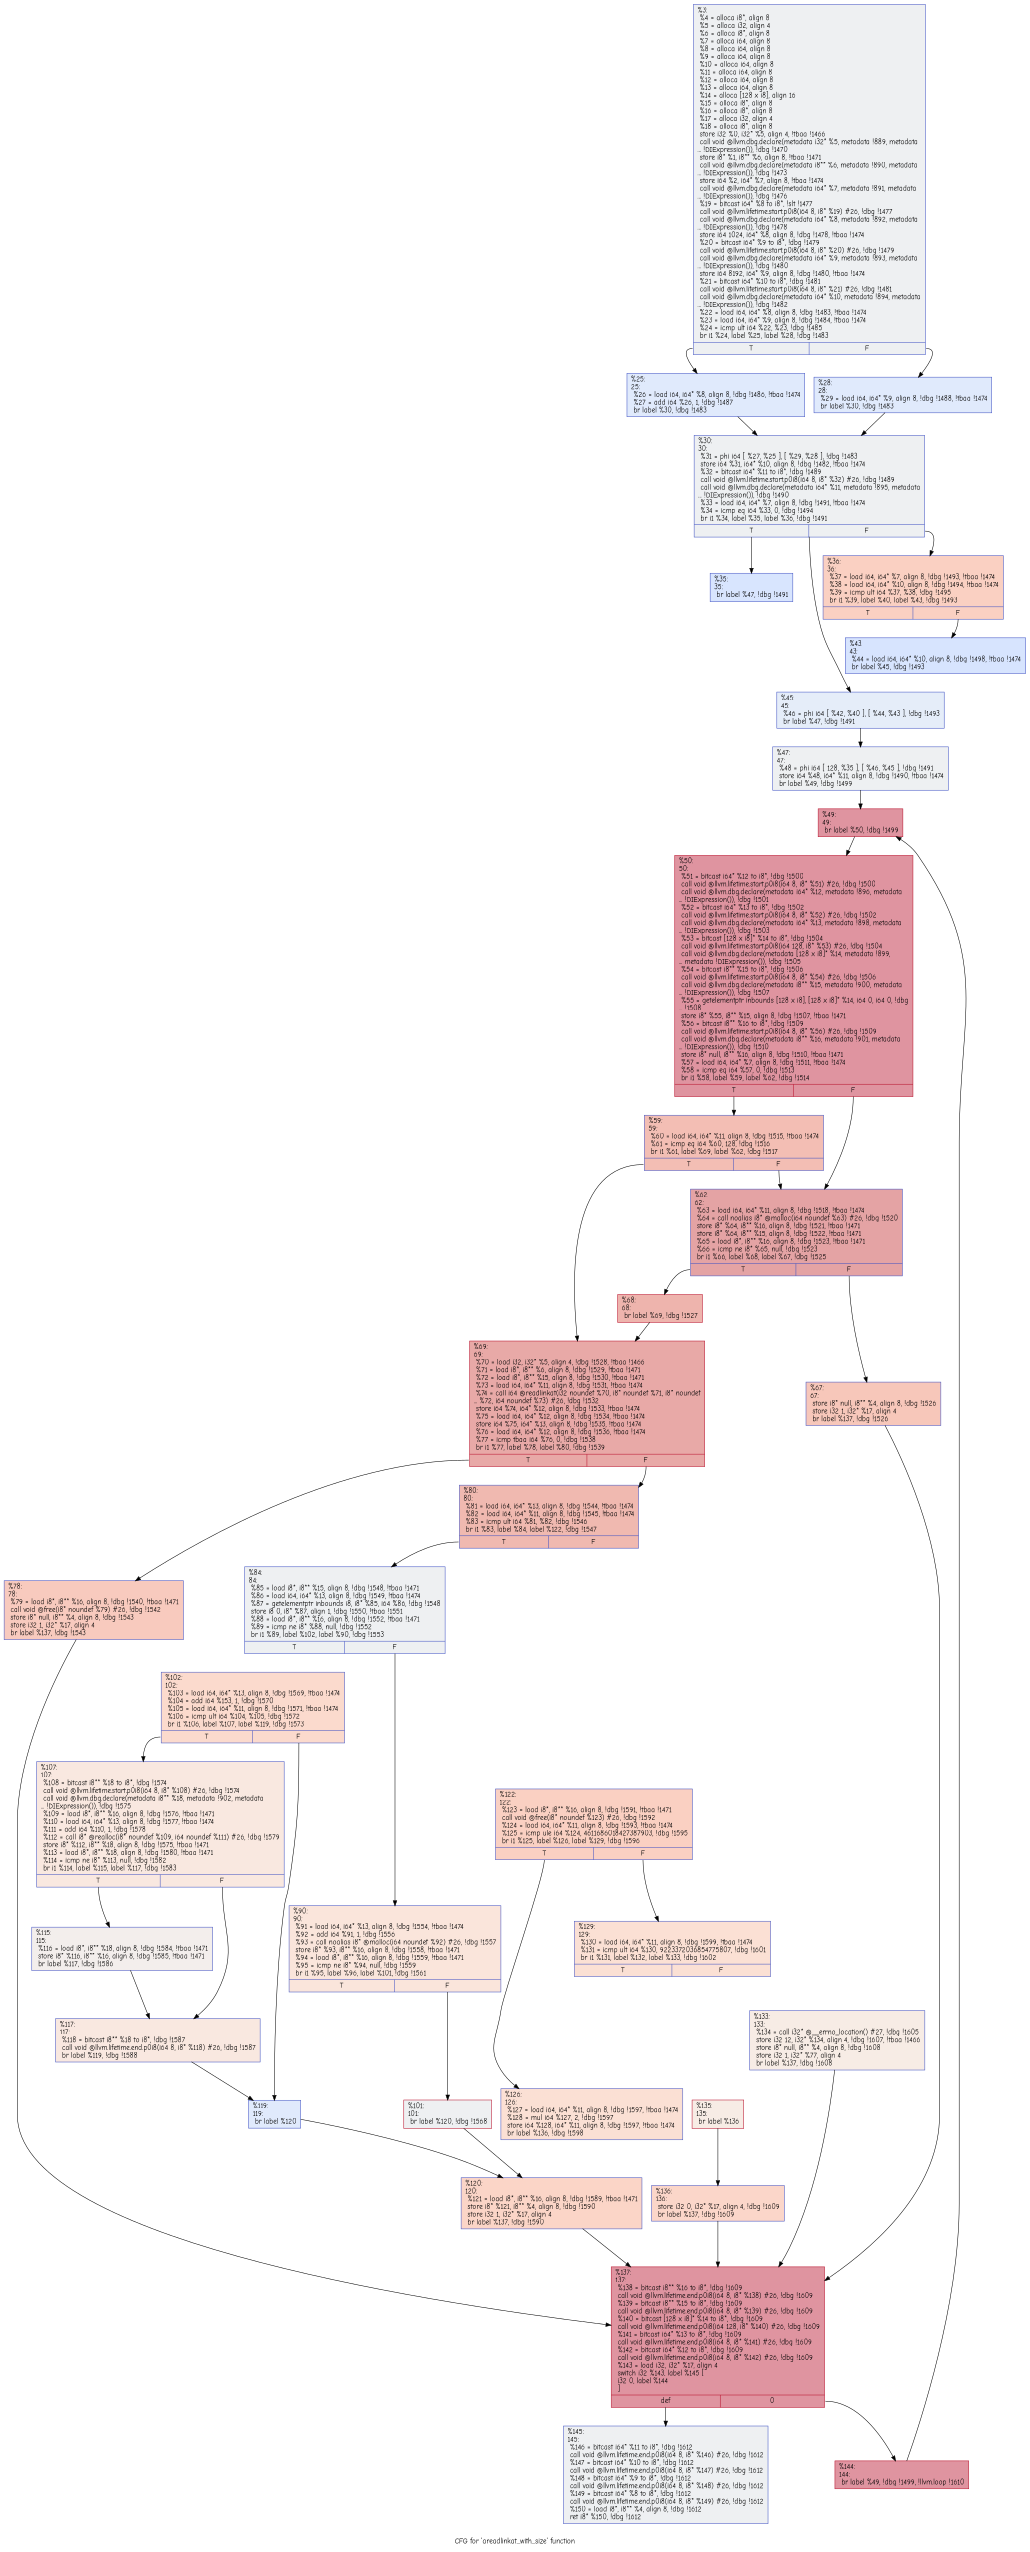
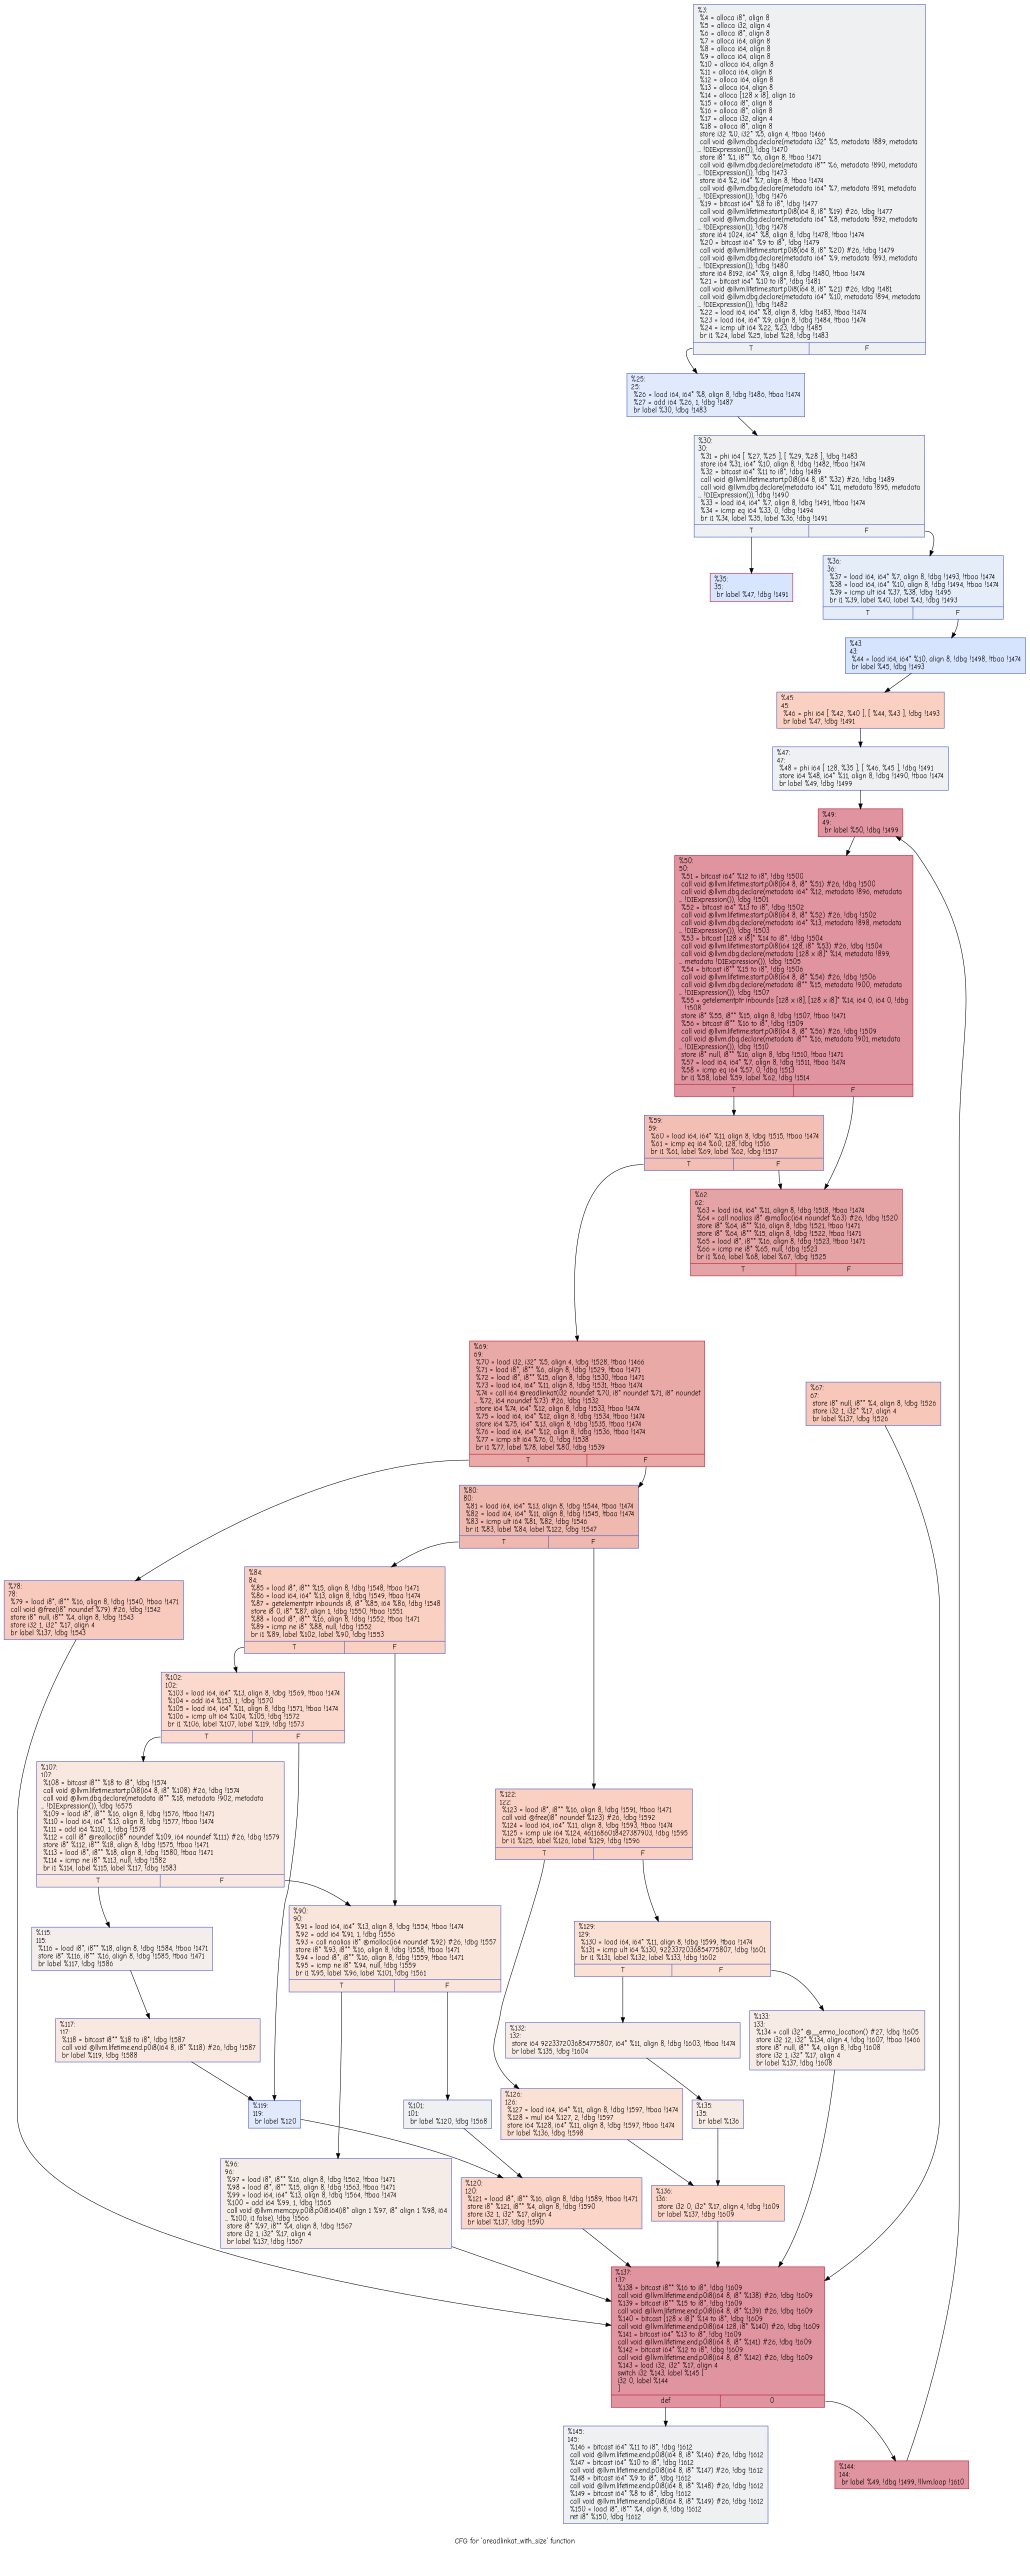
(755, 204) -> (758, 204)
(903, 395) -> none
(751, 587) -> (751, 587)
(913, 587) -> (913, 587)
(818, 615) -> (900, 681)
(861, 710) -> (861, 710)
(796, 1233) -> (796, 1233)
(660, 1308) -> none
(854, 1327) -> none
(535, 1440) -> (531, 1440)
(345, 1610) -> (345, 1610)
none -> (235, 1654)
none -> (594, 1666)
(86, 1806) -> (87, 1806)
(228, 1956) -> (317, 1887)
none -> (800, 1982)
none -> (623, 2040)
(797, 2056) -> (797, 2056)
(448, 2114) -> (448, 2114)
(718, 2114) -> (718, 2114)
none -> (658, 2161)
none -> (336, 2203)
